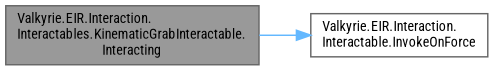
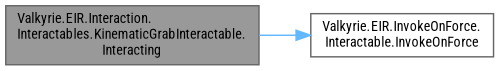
(399, 35) -> (402, 35)
